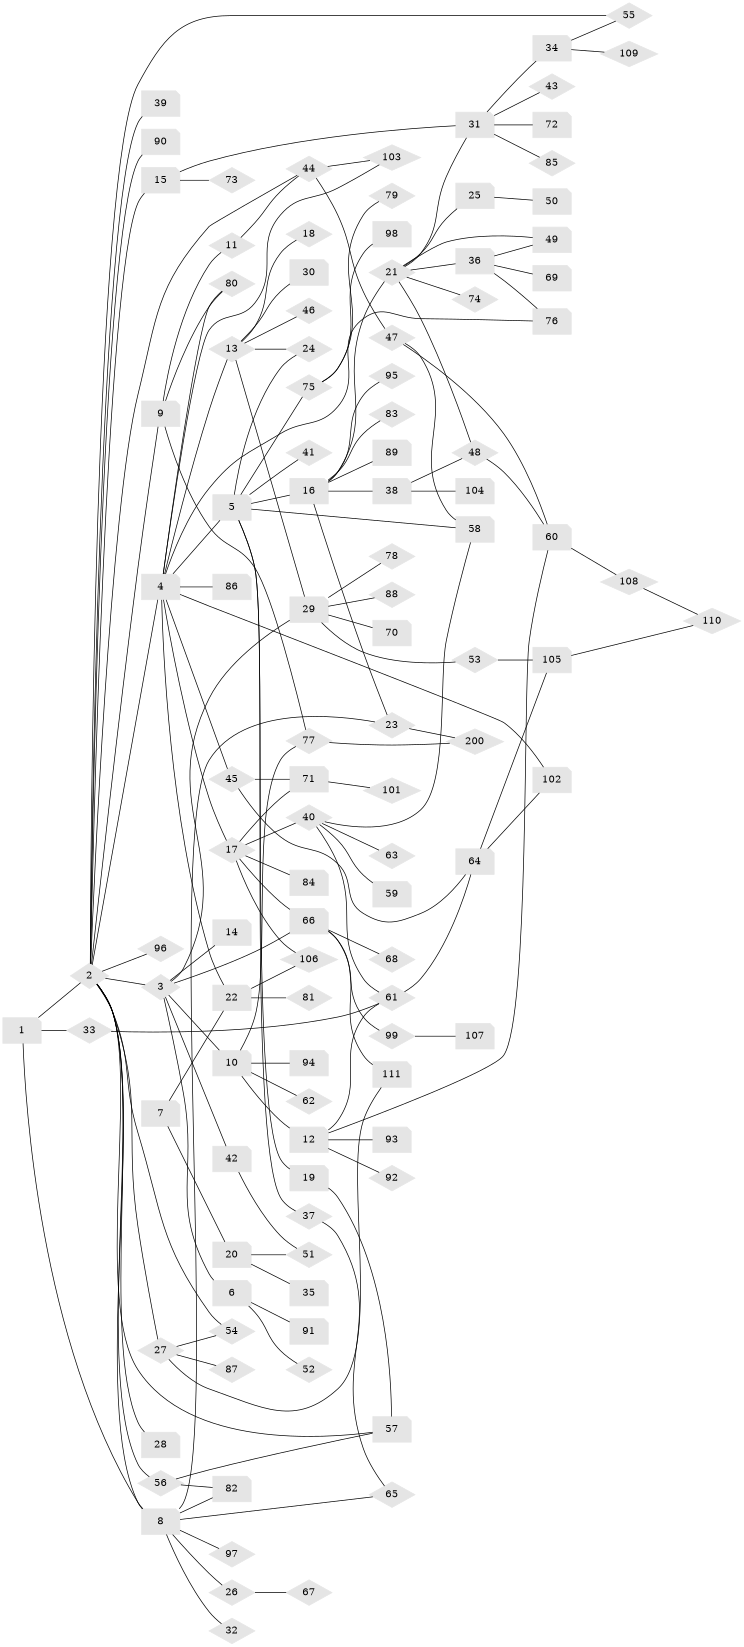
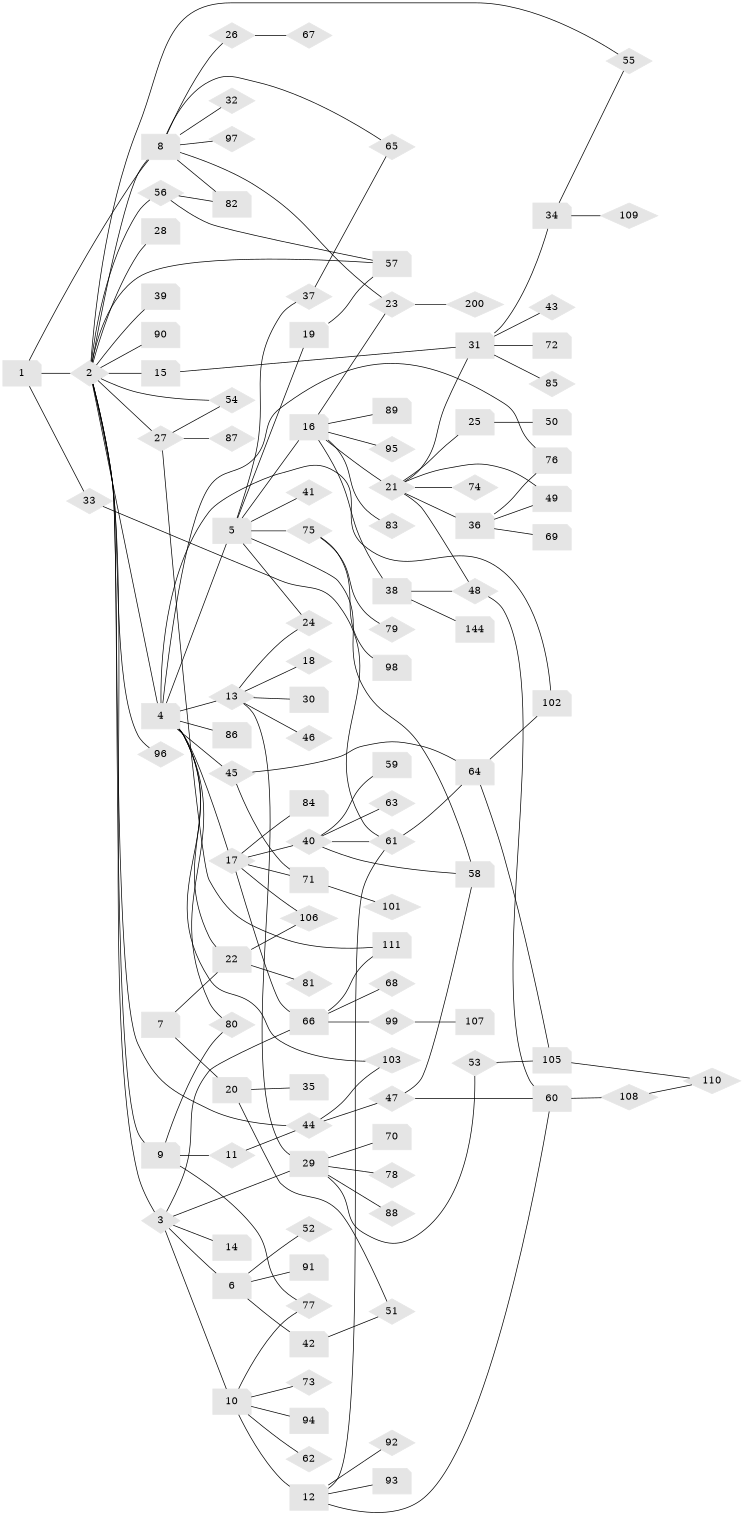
(194, 180) -> (272, 1392)
(475, 491) -> (475, 630)
(390, 745) -> none
(197, 1075) -> (268, 1316)
